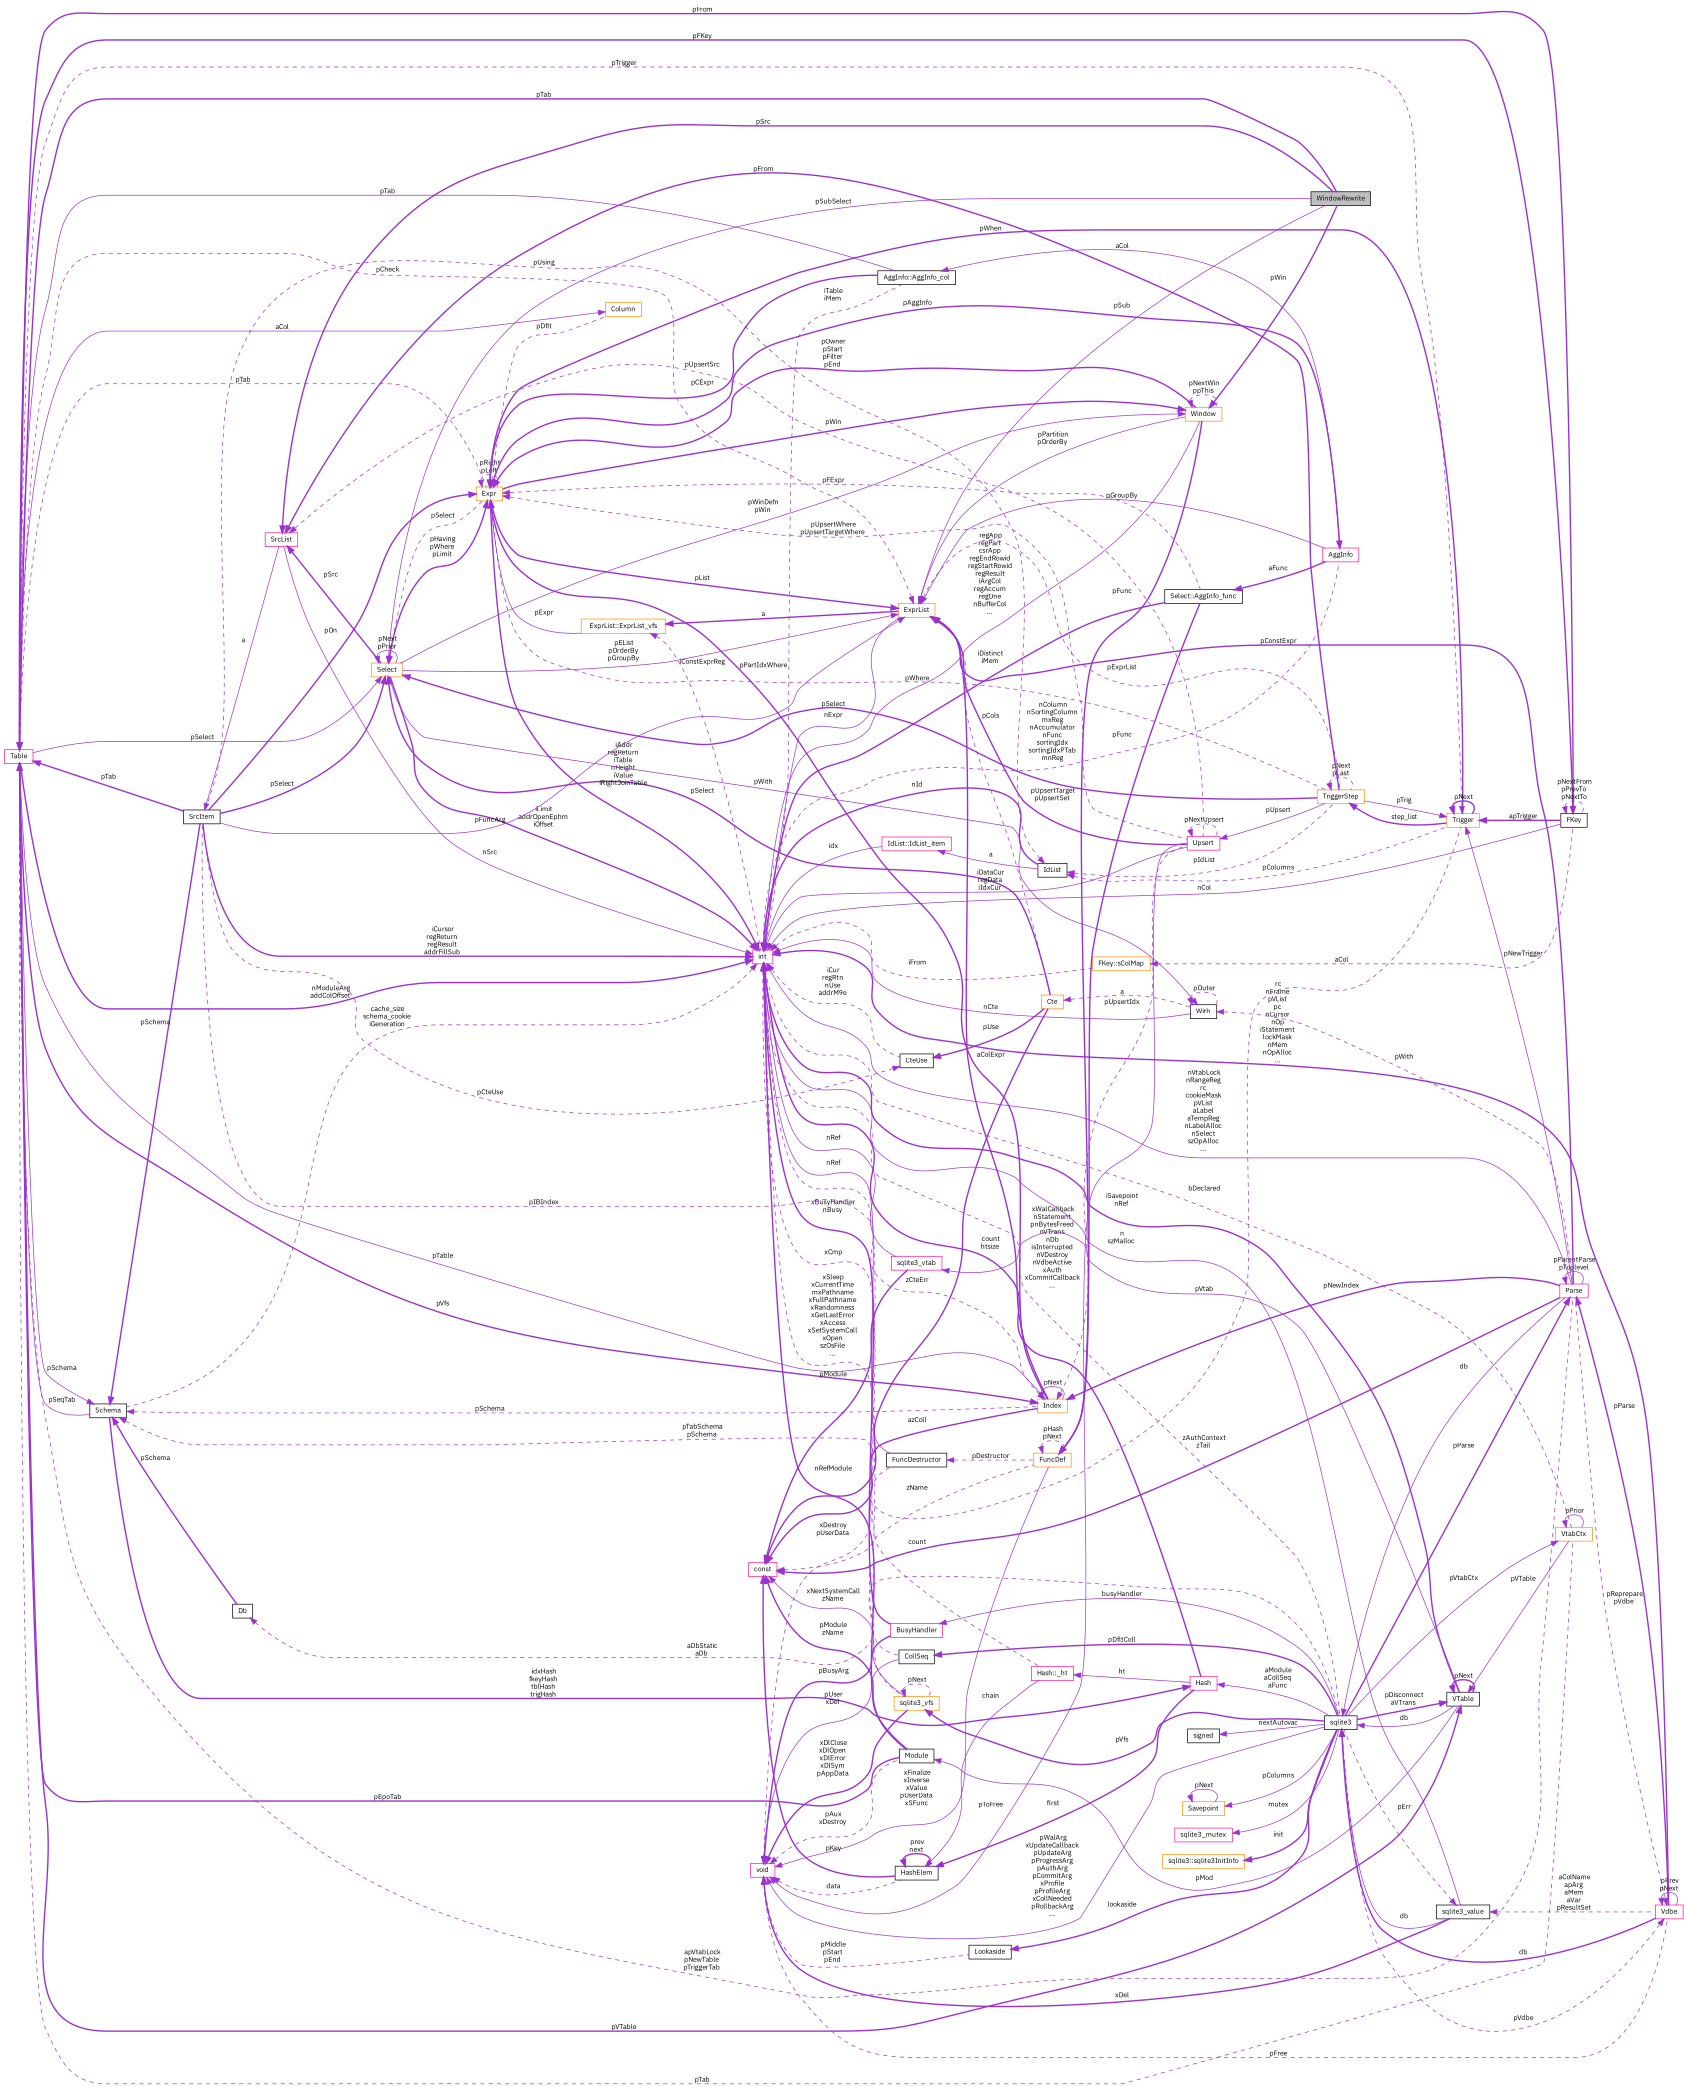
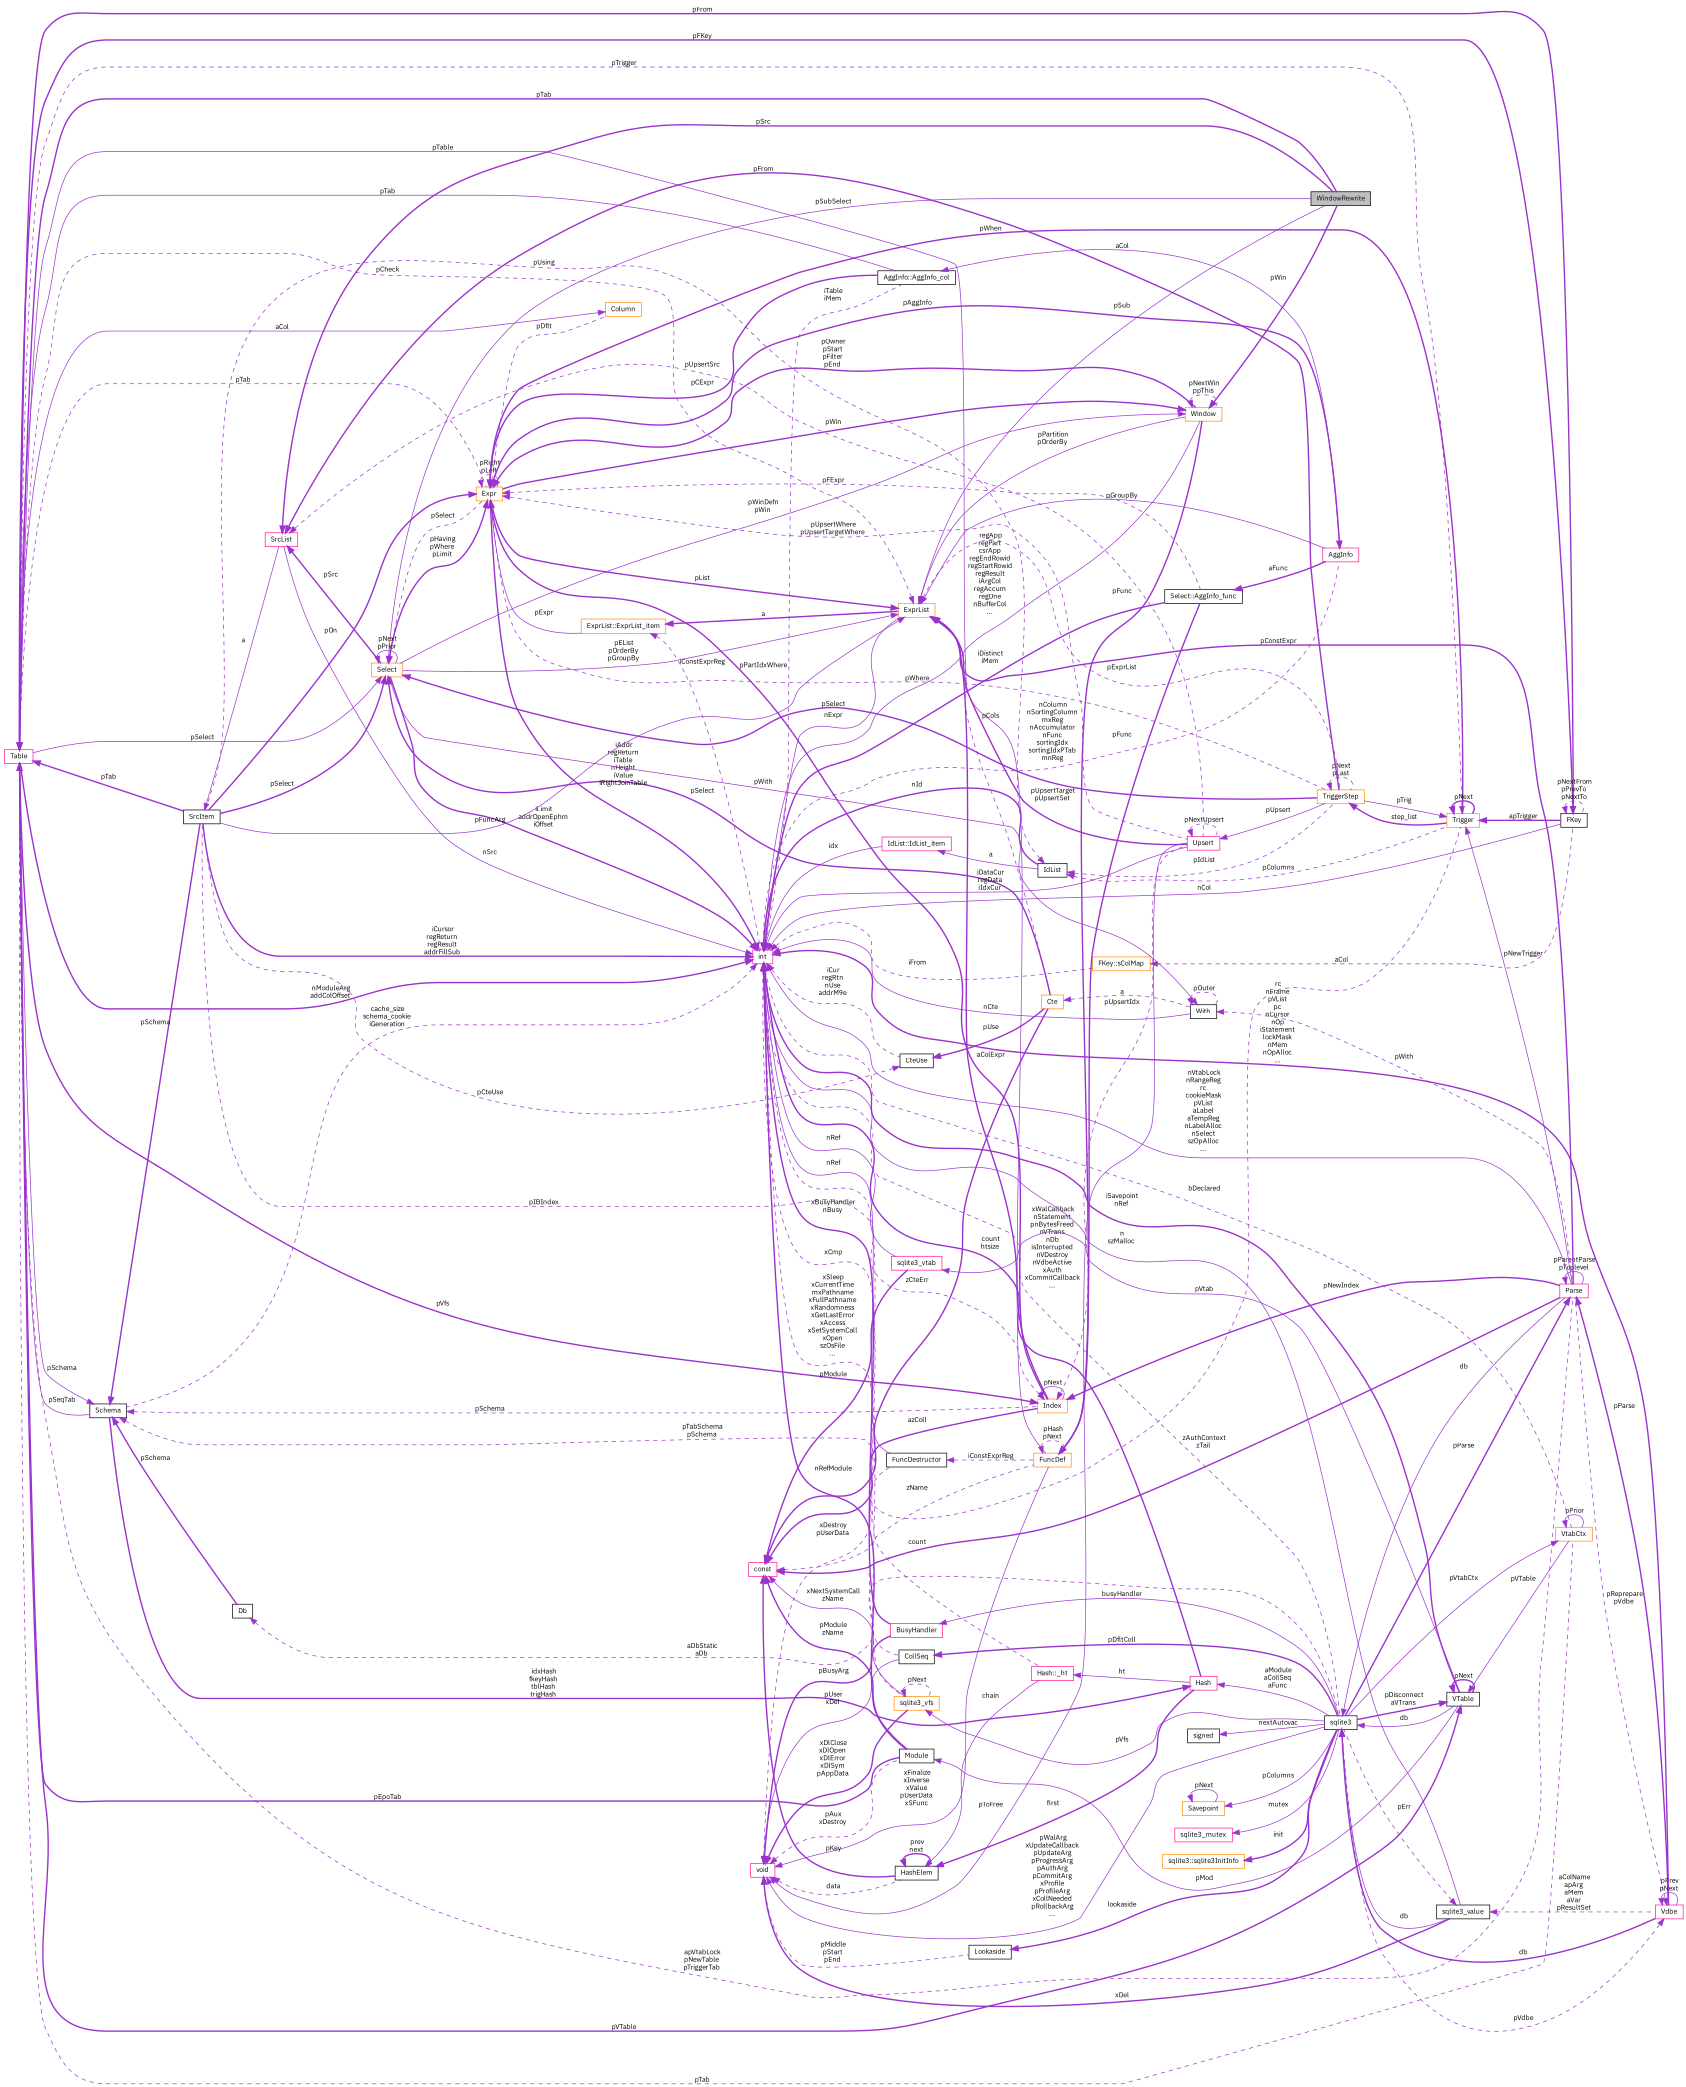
(623, 626) -> (623, 626)
(401, 1253) -> (826, 225)
(990, 1456) -> (990, 1456)
(1131, 1753) -> (1131, 1753)
(1179, 2057) -> none
